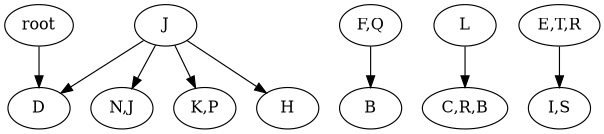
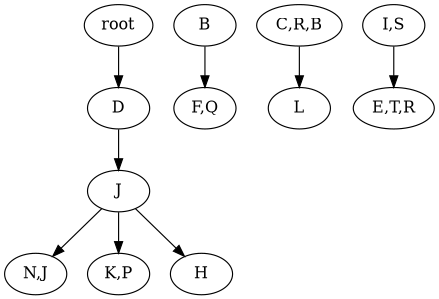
(371, 61) -> (205, 61)
(465, 61) -> (299, 61)
(559, 61) -> (394, 61)
(107, 64) -> (119, 144)
